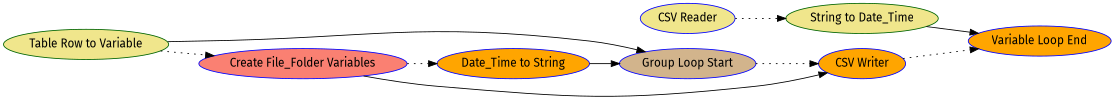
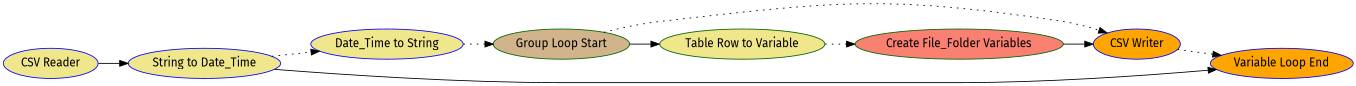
(756, 18) -> (109, 63)
(862, 18) -> (204, 63)
(403, 32) -> (640, 44)
(303, 64) -> (959, 44)
(418, 64) -> (291, 54)
(513, 64) -> (387, 44)
(600, 64) -> (474, 44)
(688, 64) -> (561, 44)
